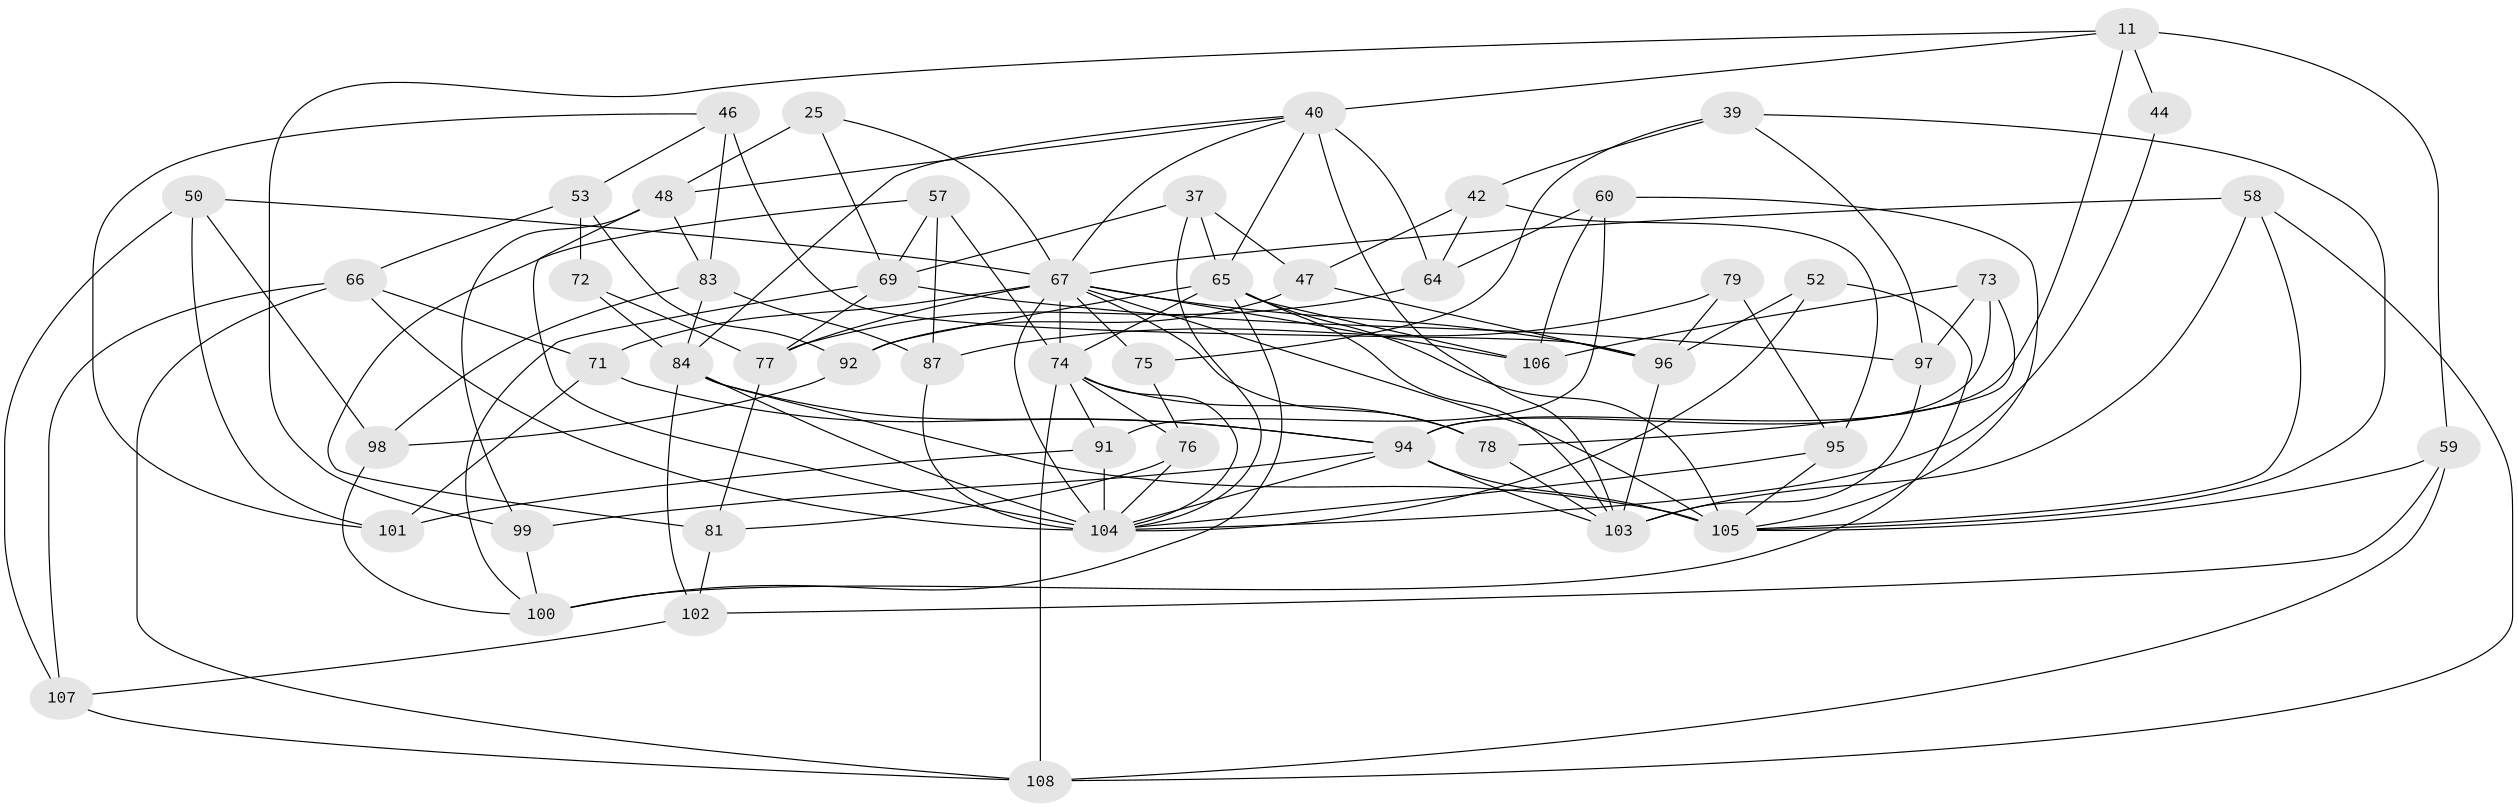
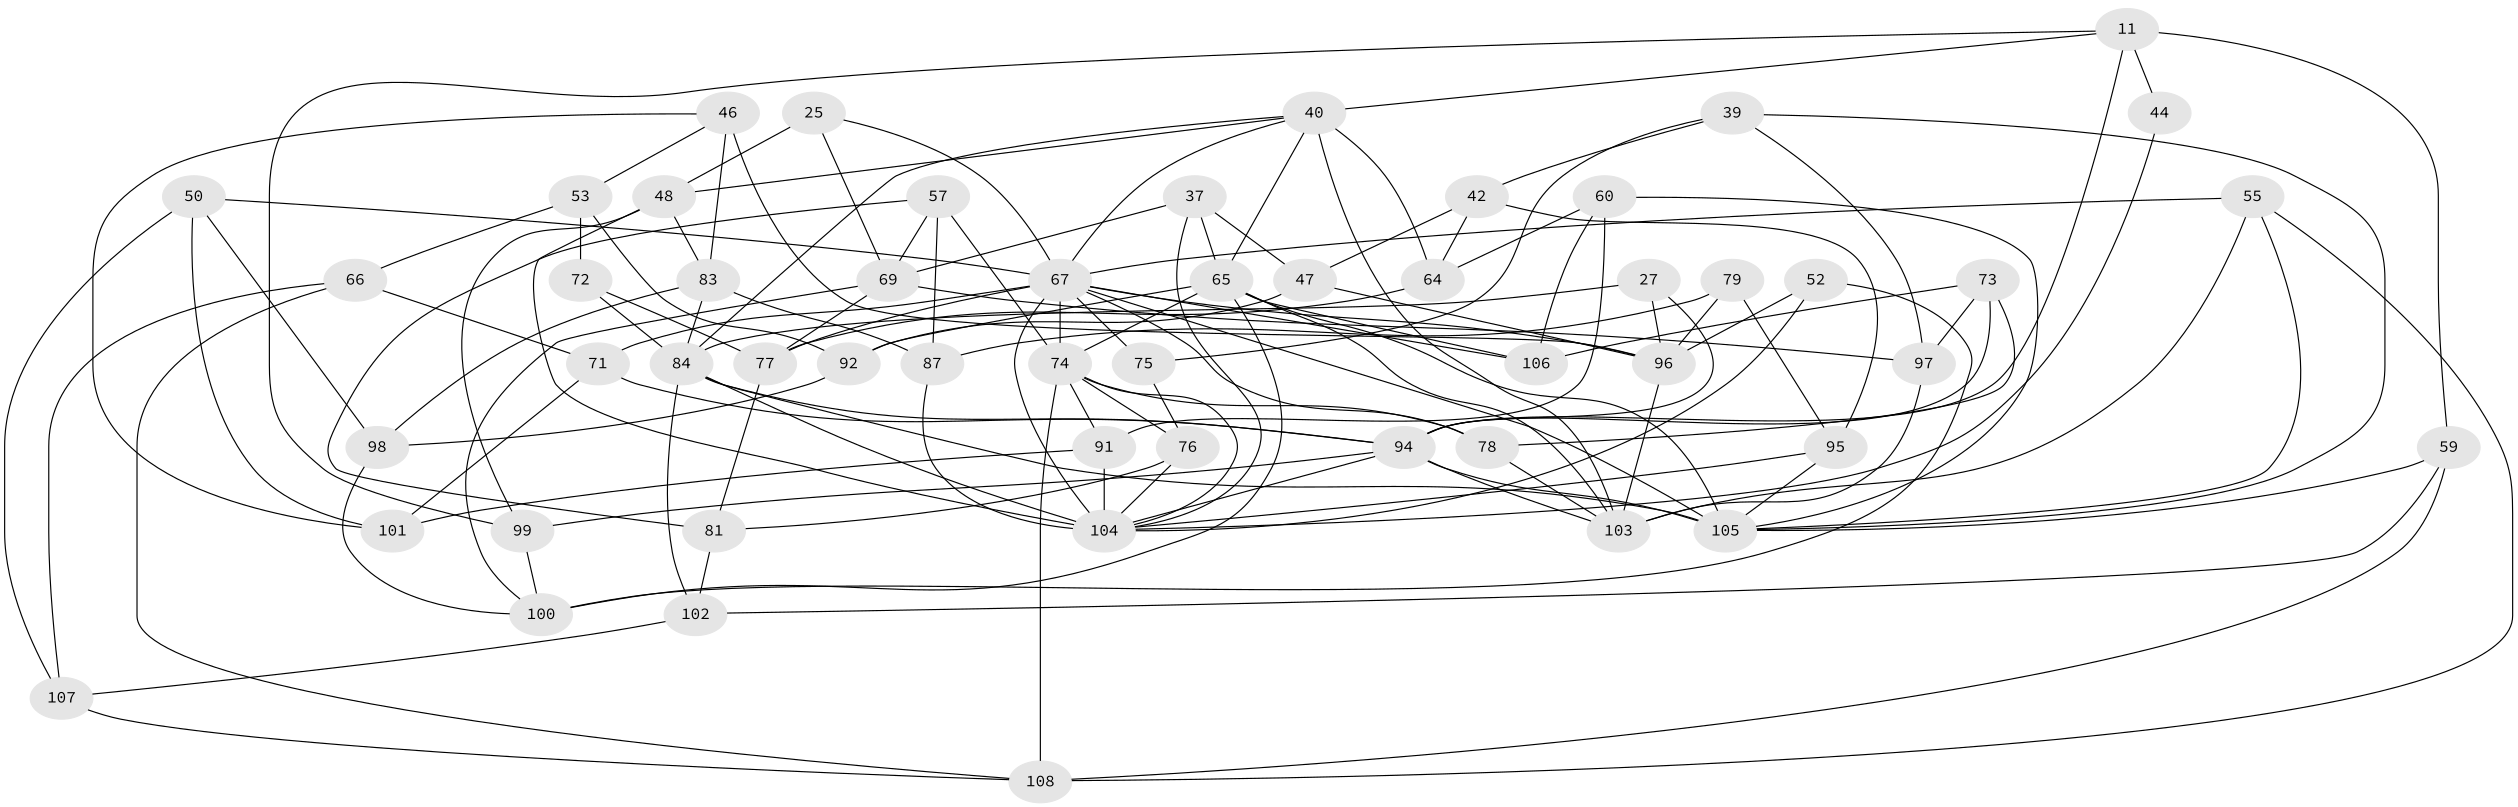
(2253, 197) -> (2253, 197)
none -> (1649, 280)
(681, 474) -> none
